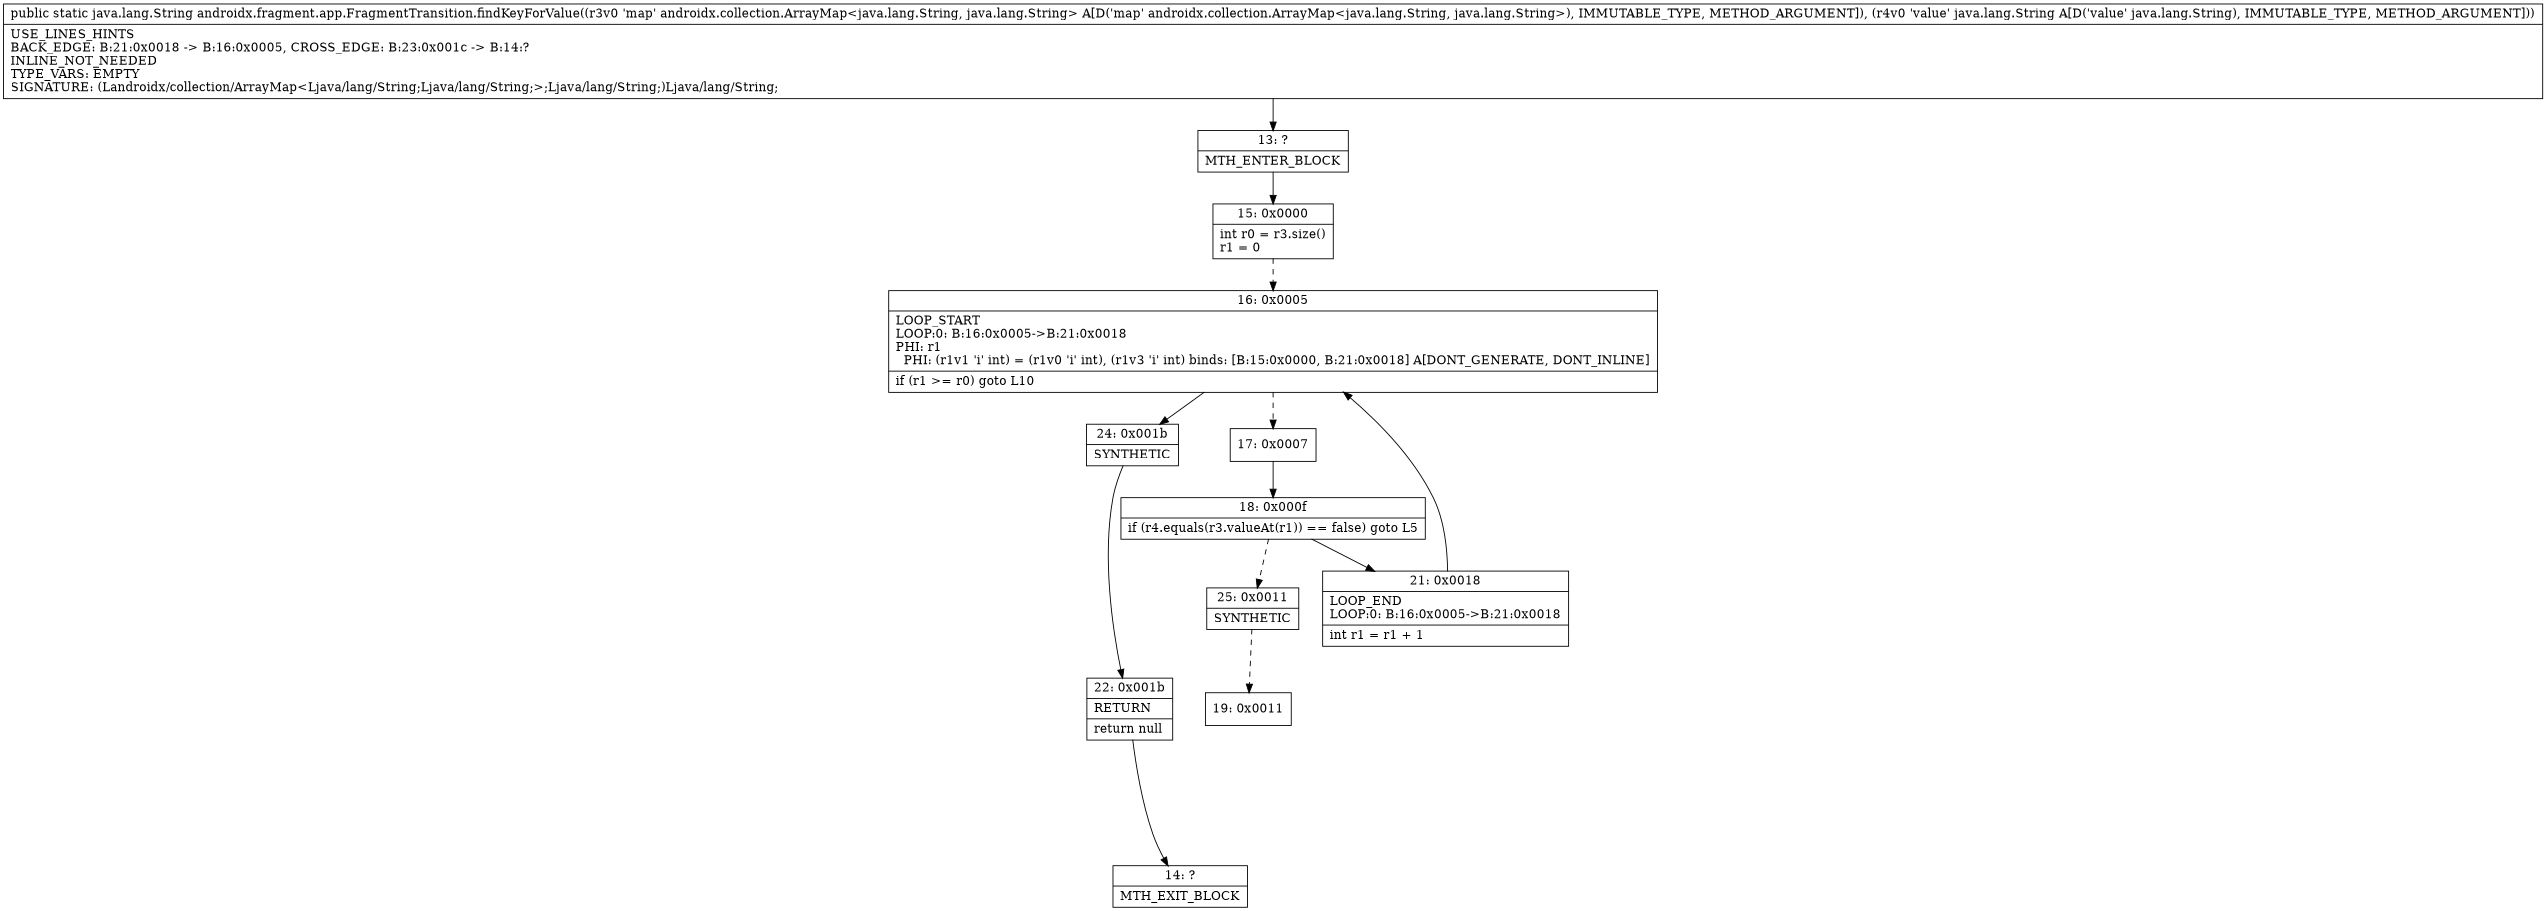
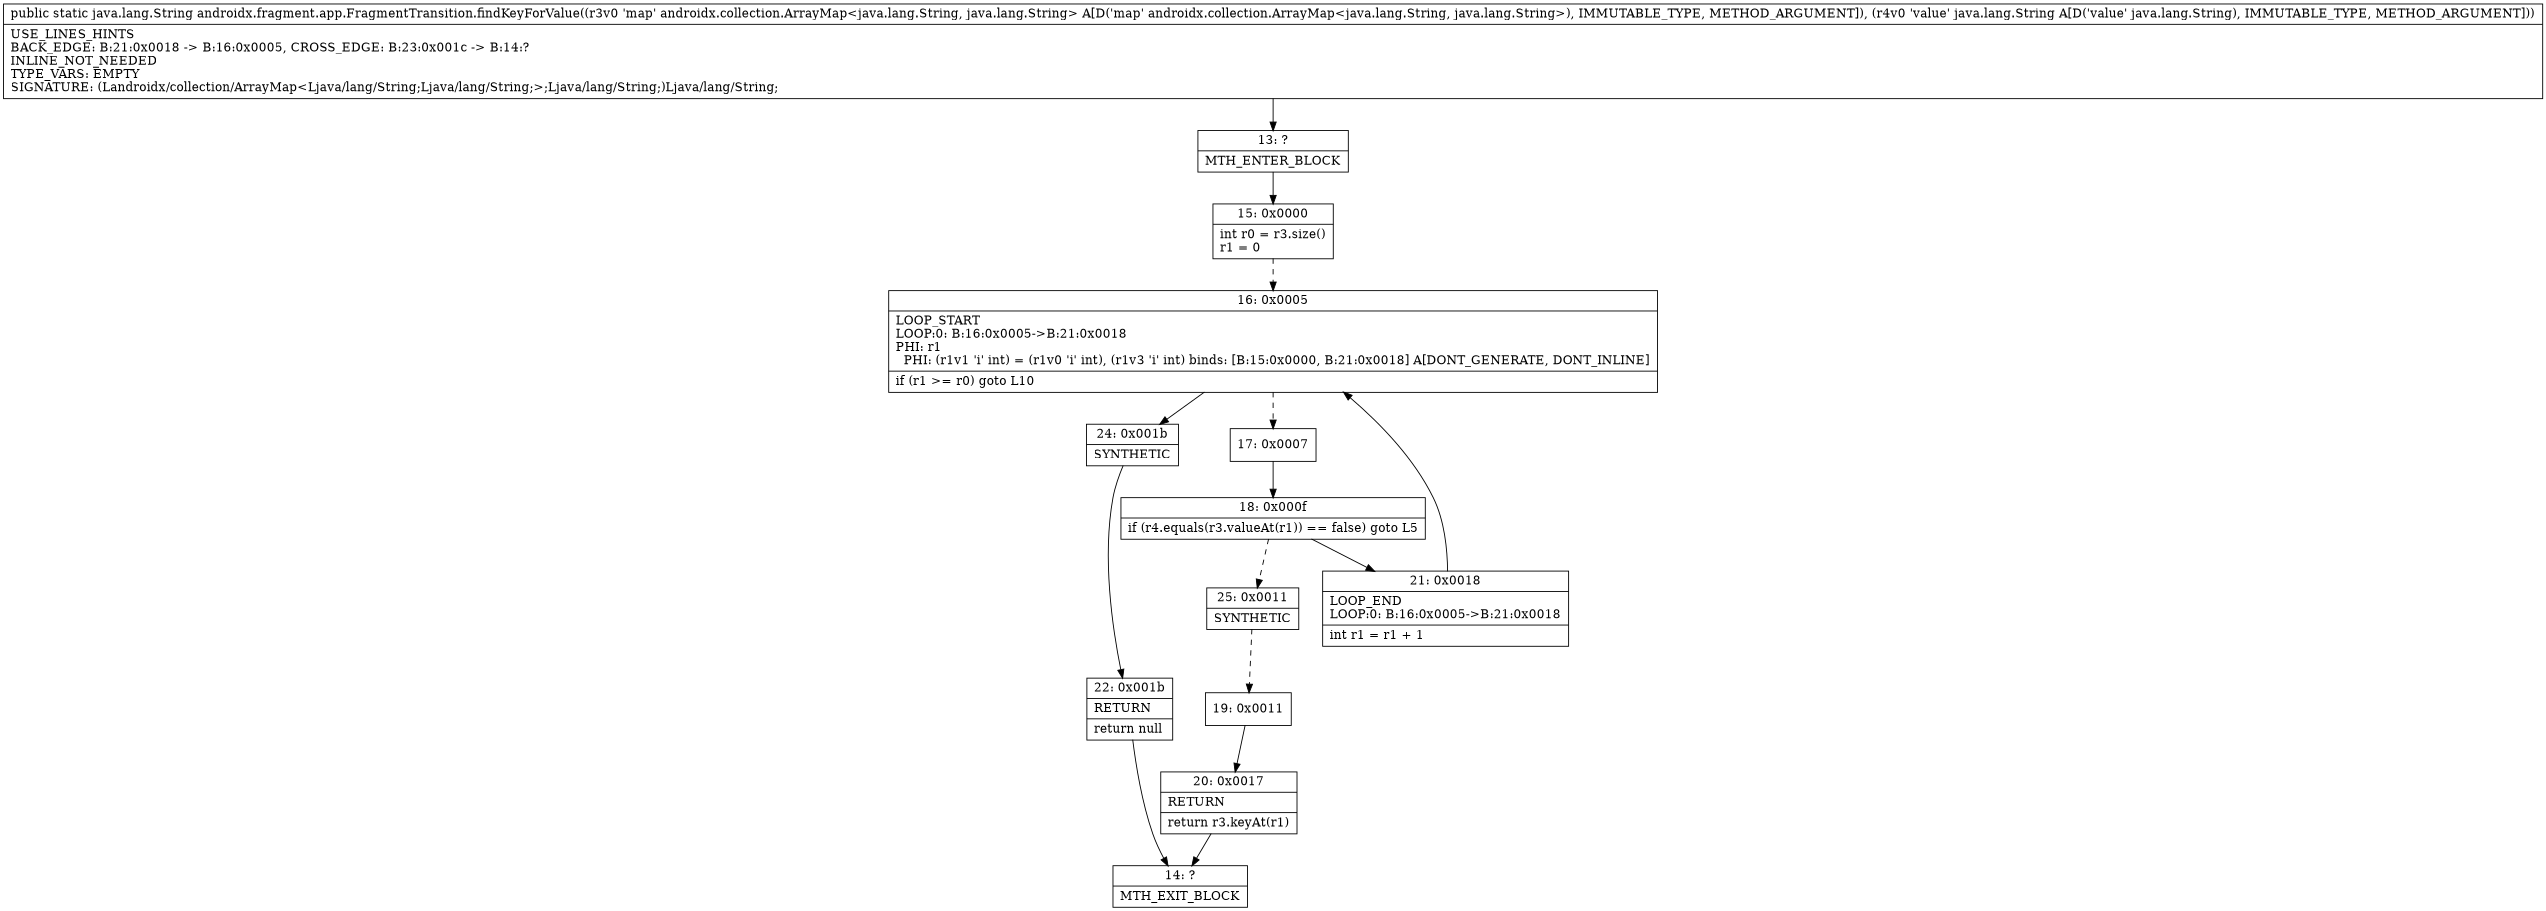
none -> (1229, 803)
